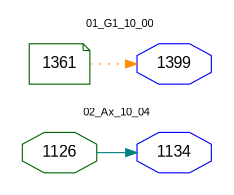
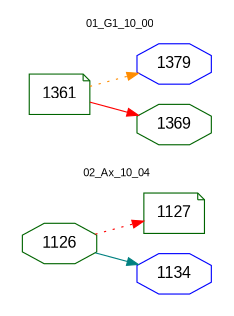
(174, 64) -> (174, 64)
none -> (174, 125)
none -> (174, 213)
